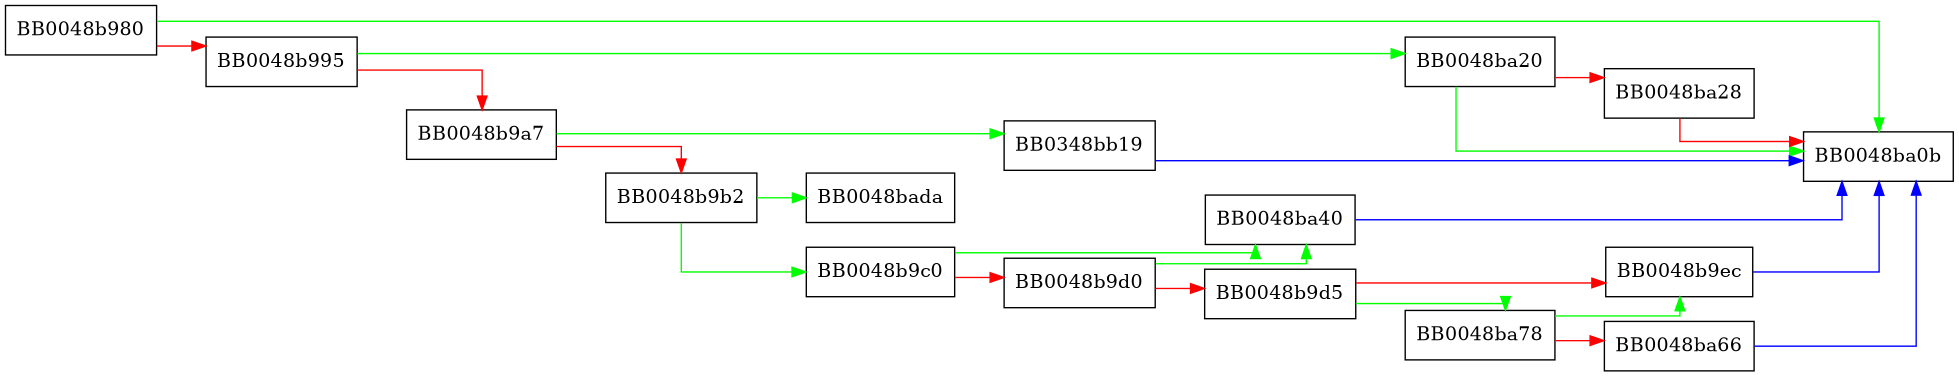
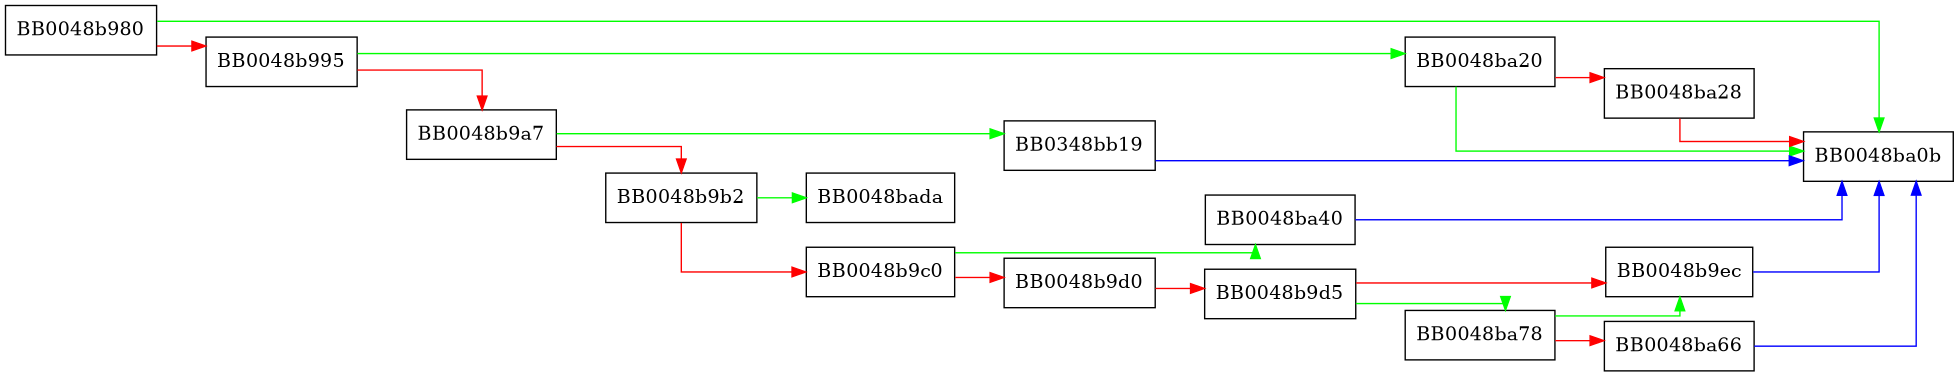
(1234, 264) -> none
(712, 272) -> (712, 272)
